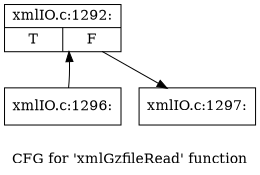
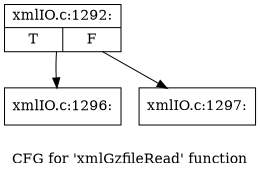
(69, 75) -> (56, 65)
